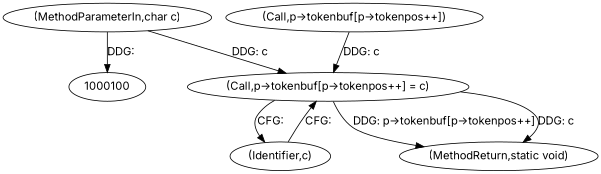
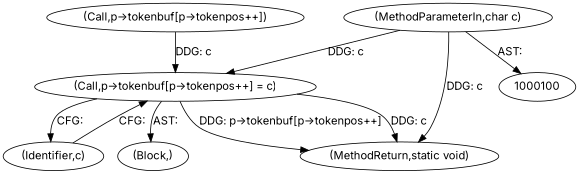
(122, 52) -> (511, 52)
none -> (444, 86)
none -> (153, 156)
